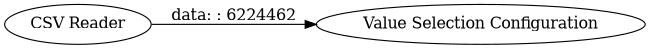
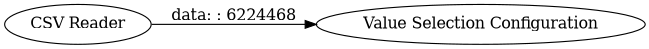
(234, 16) -> (234, 16)
